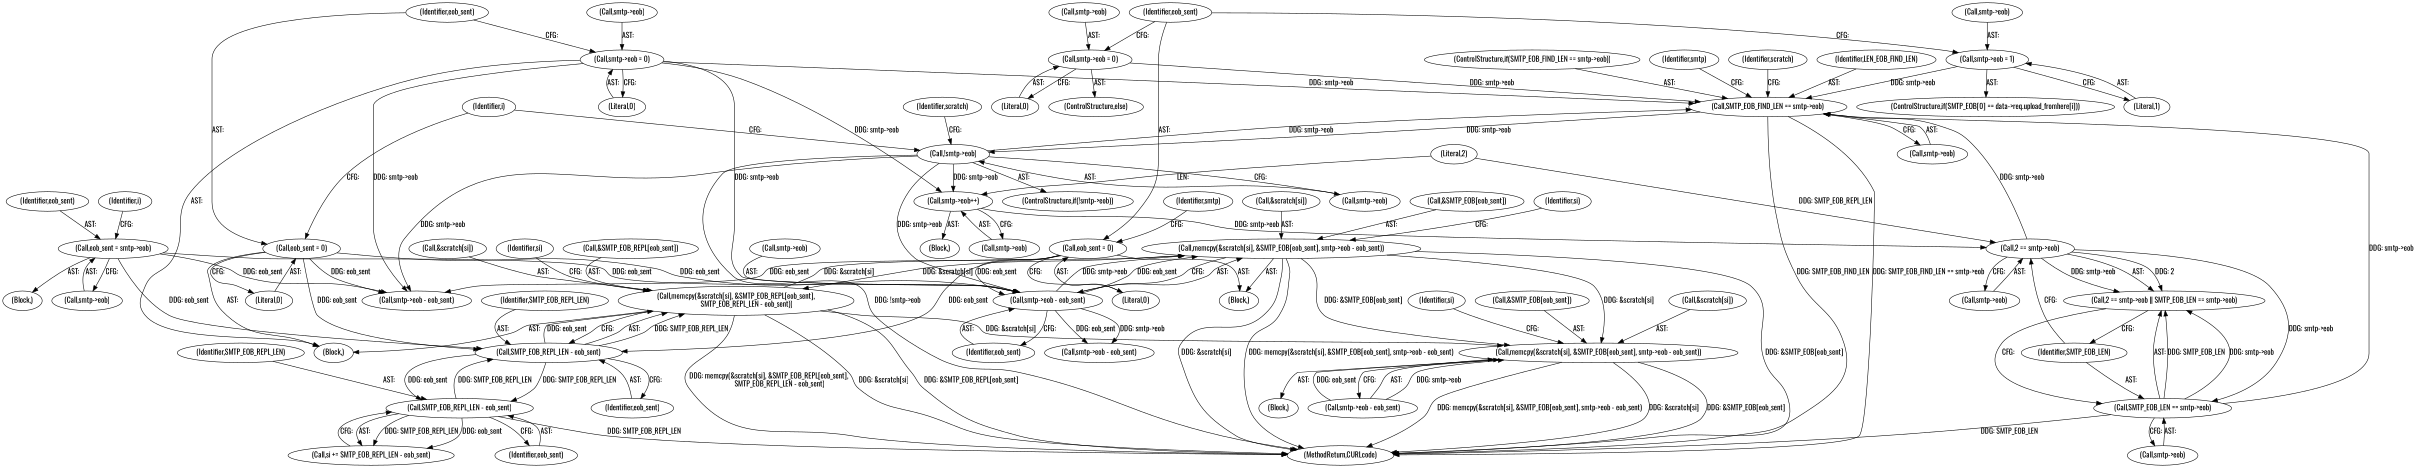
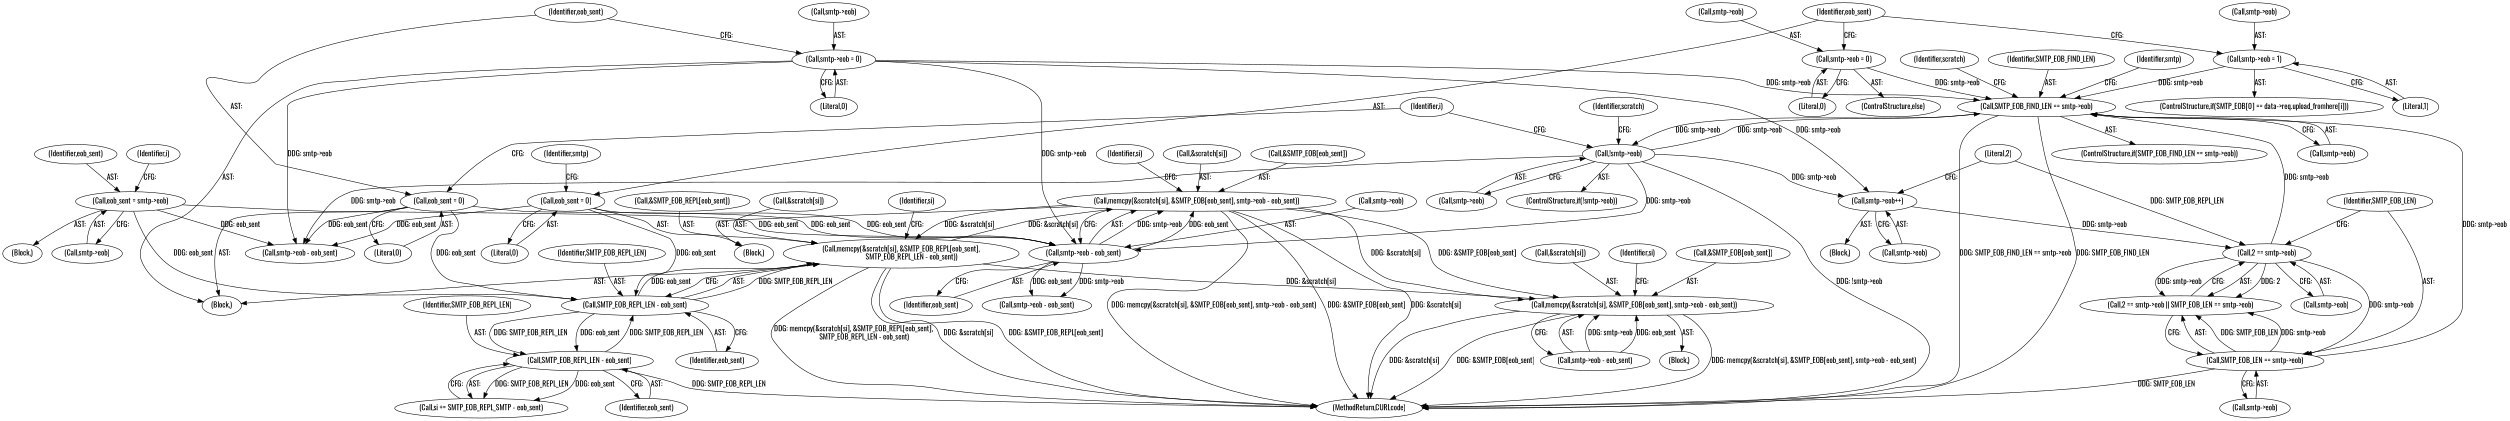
(1876, 60) -> (2051, 60)
(1649, 83) -> (2095, 130)
(1184, 178) -> (1952, 178)
(2121, 326) -> (2213, 277)
(371, 455) -> (481, 408)
